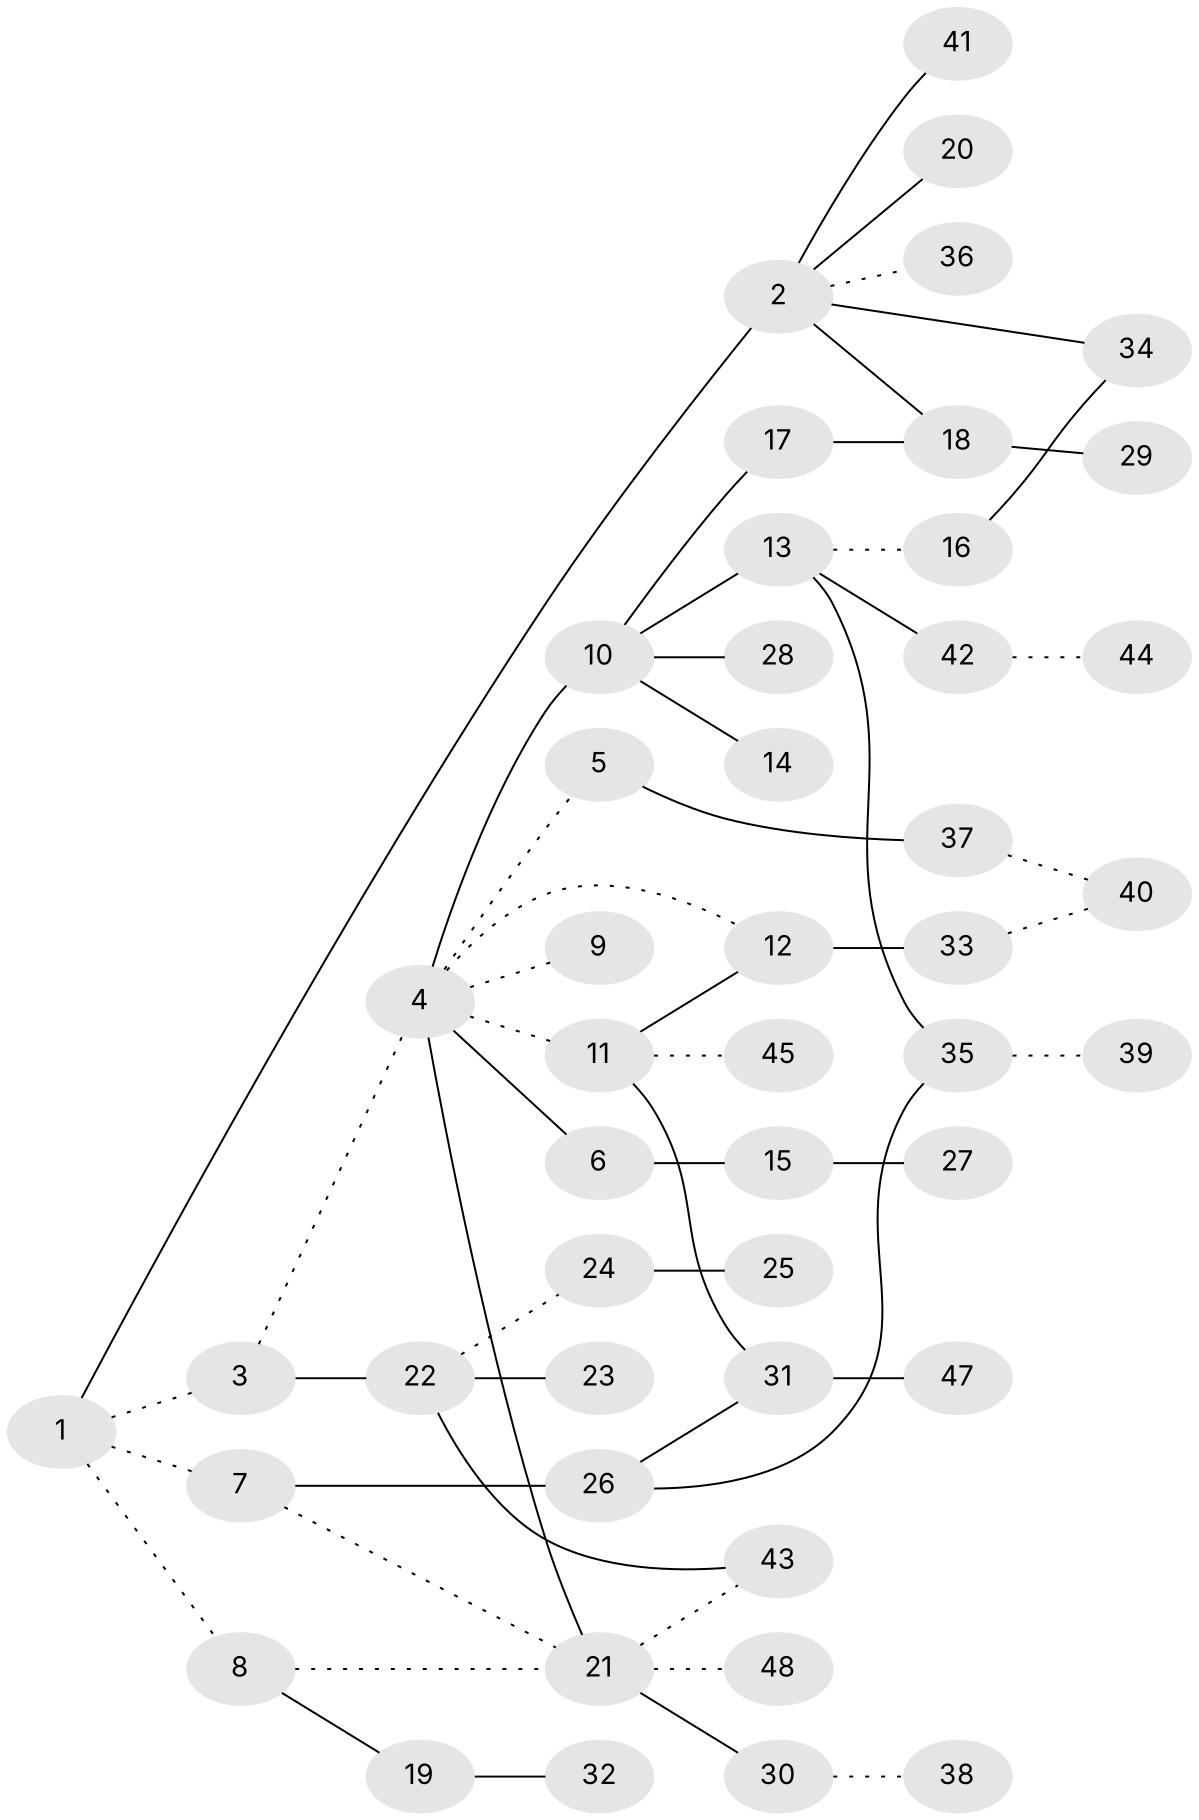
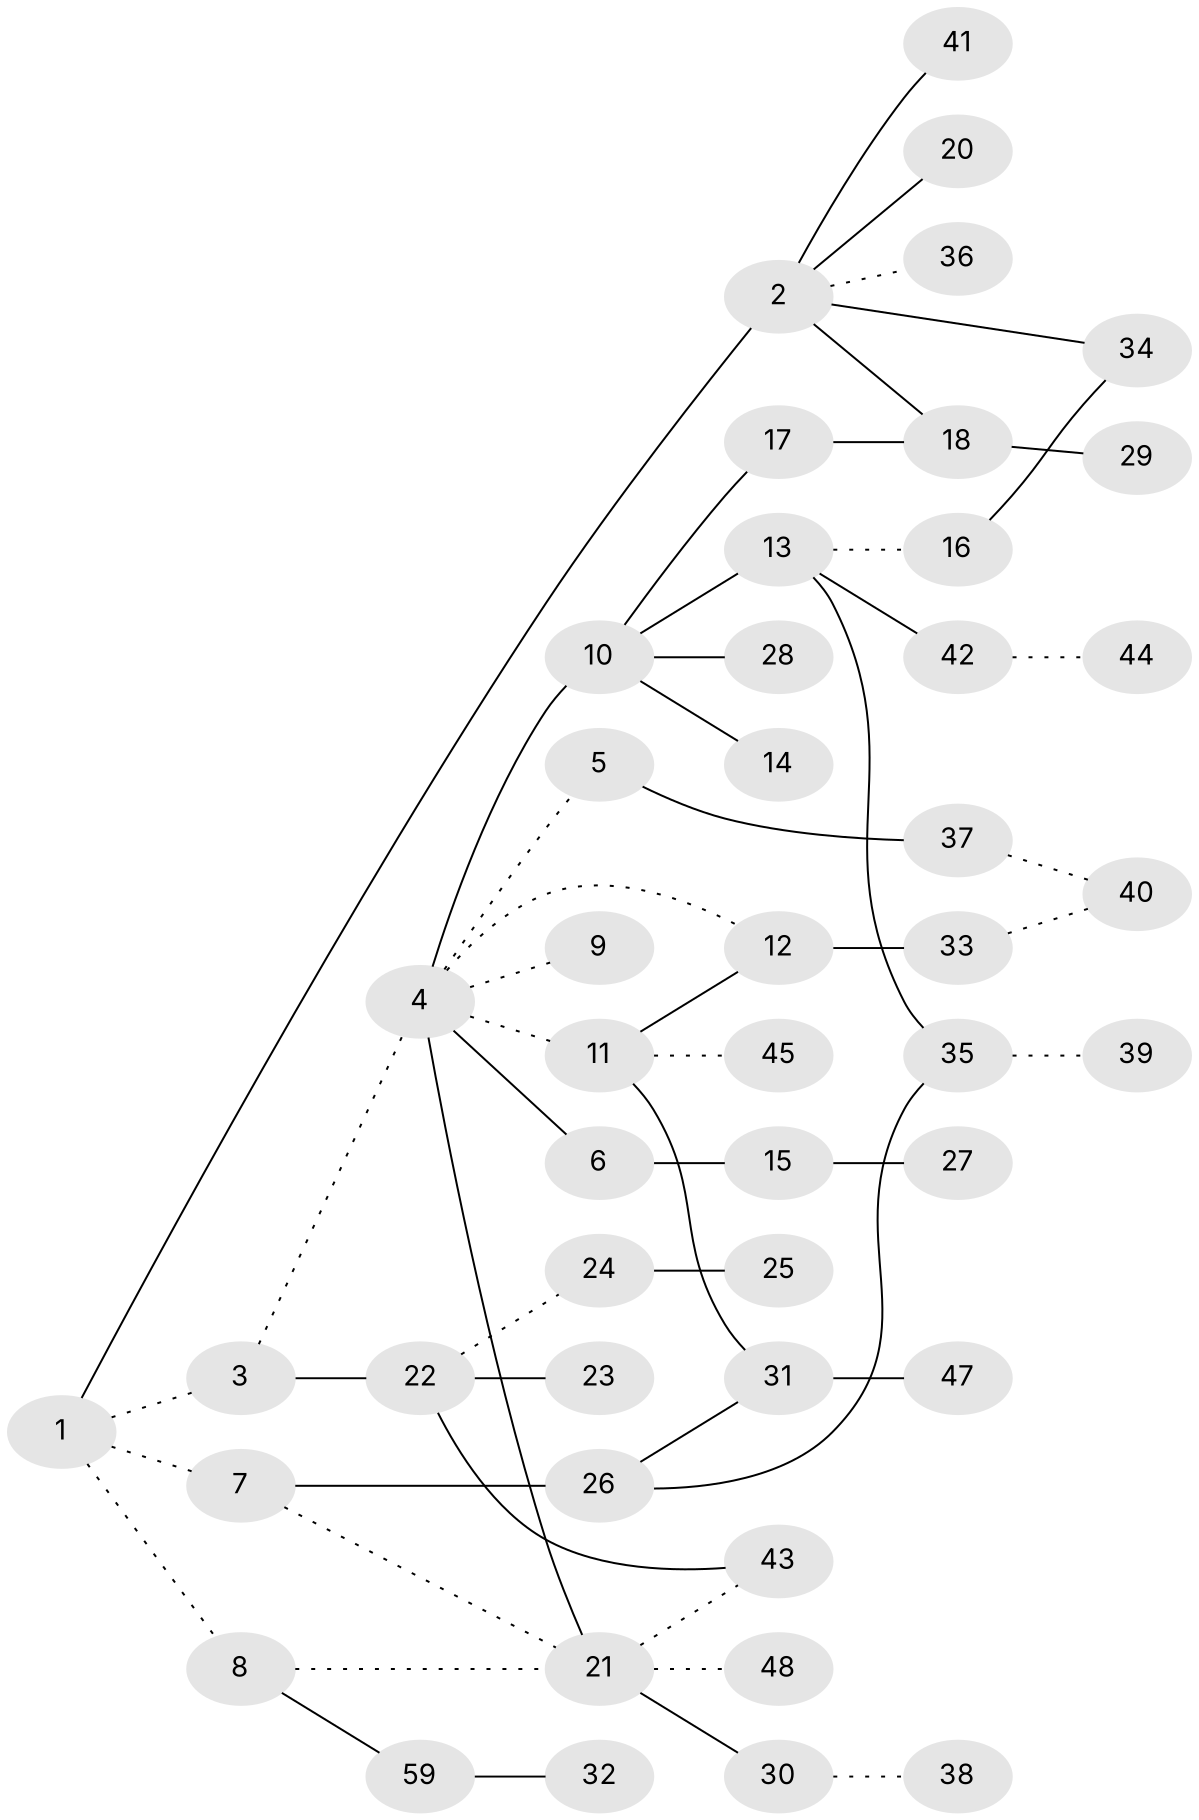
(420, 1777) -> (420, 1777)
